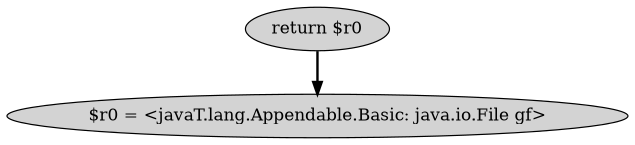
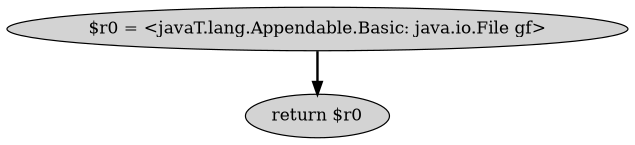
(317, 67) -> (317, 67)
